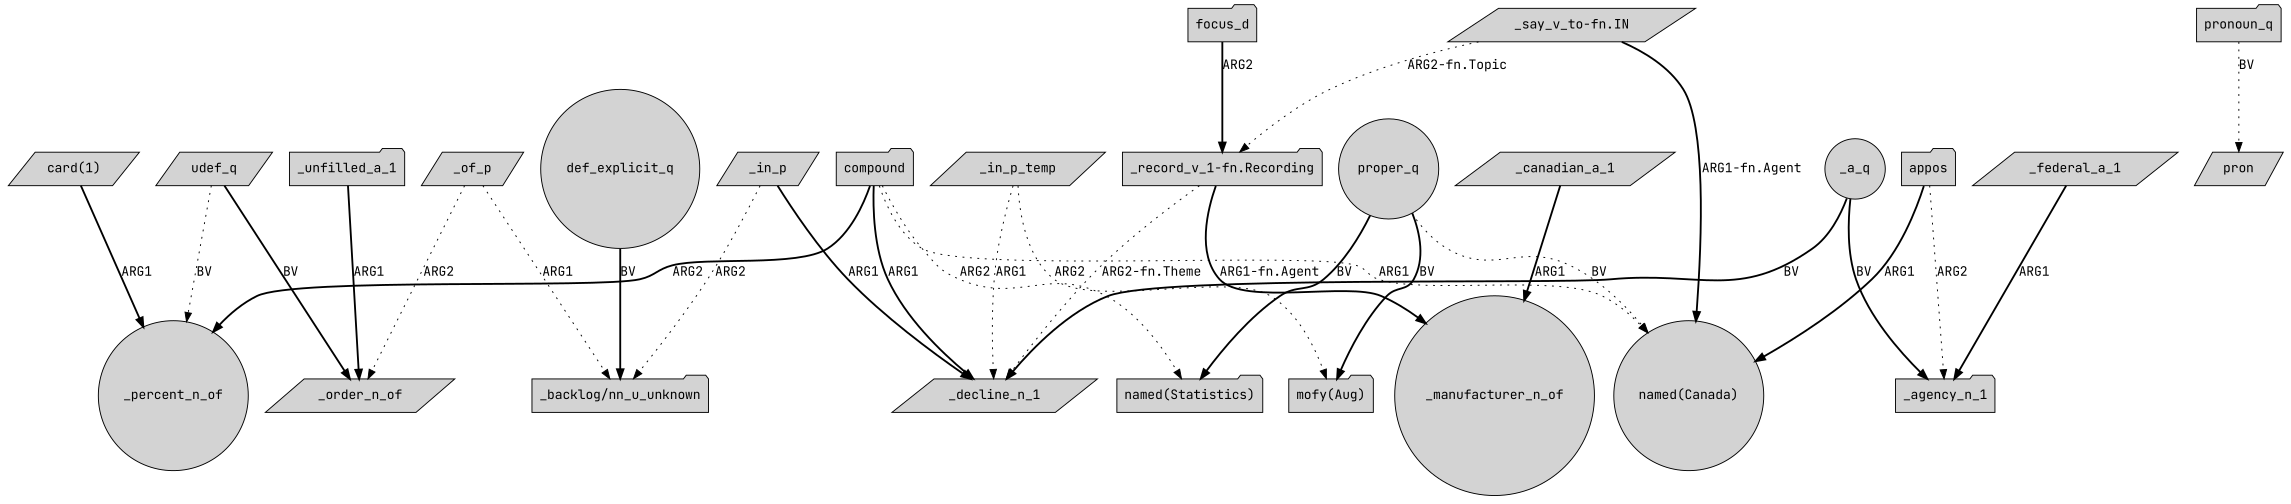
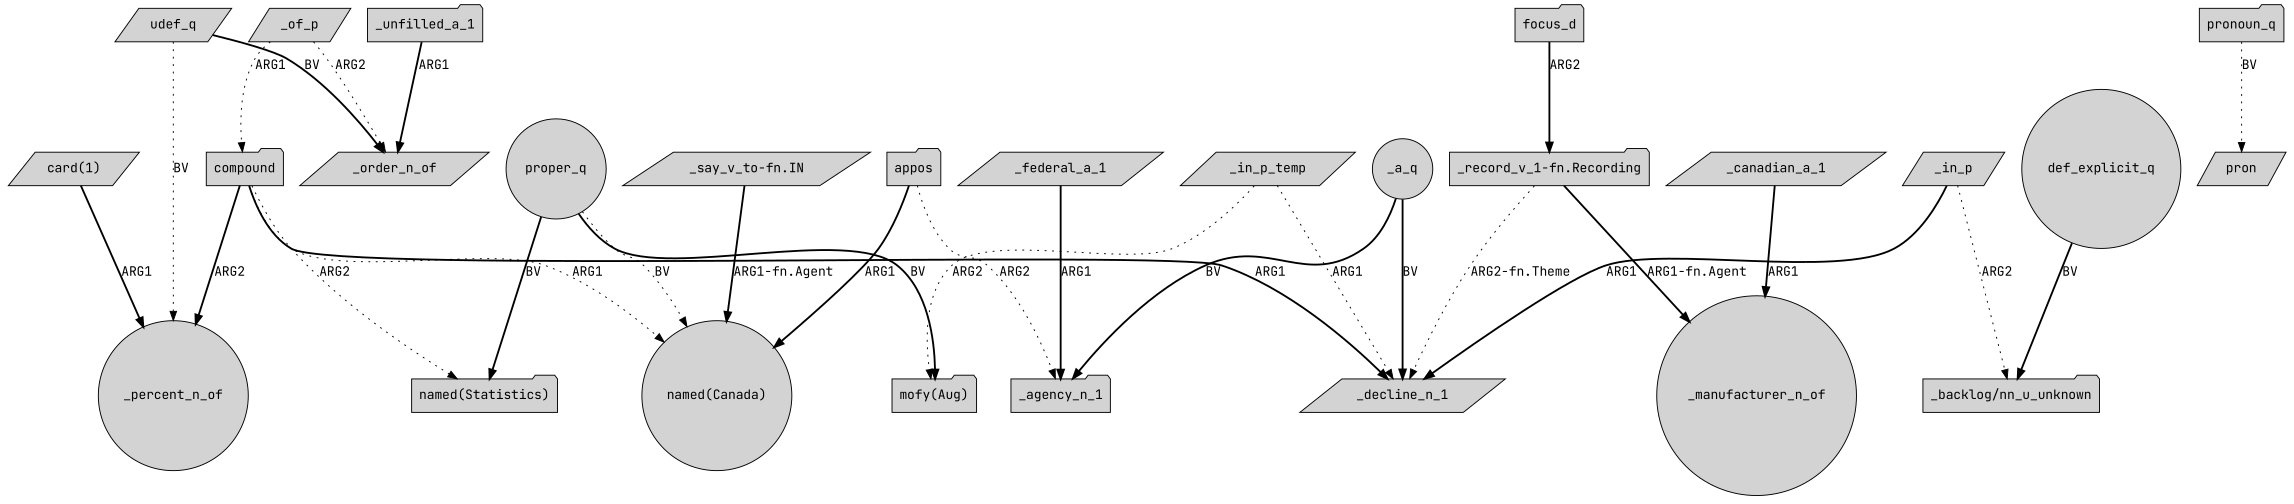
(1355, 78) -> none
(541, 274) -> (244, 88)
